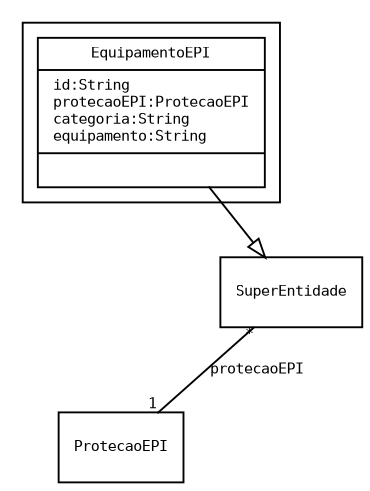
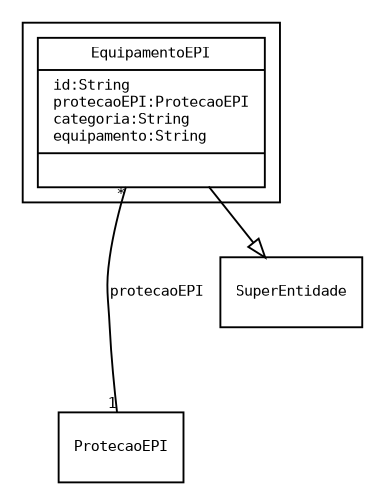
(206, 370) -> (108, 299)
